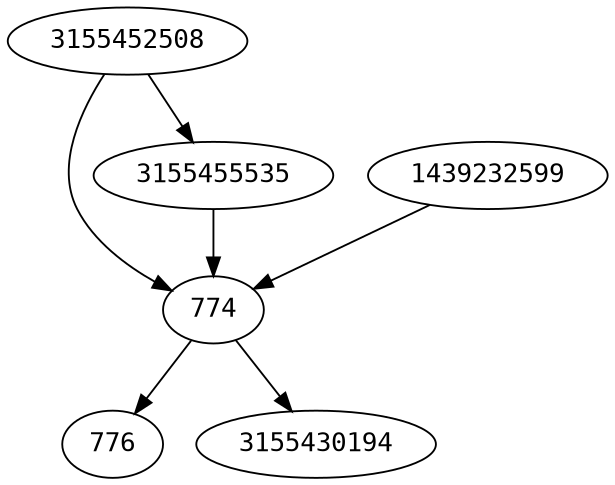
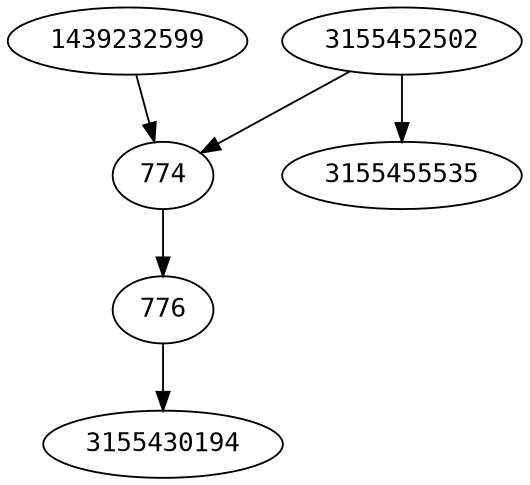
(128, 41) -> (402, 41)
(213, 234) -> none
(258, 368) -> (163, 368)
